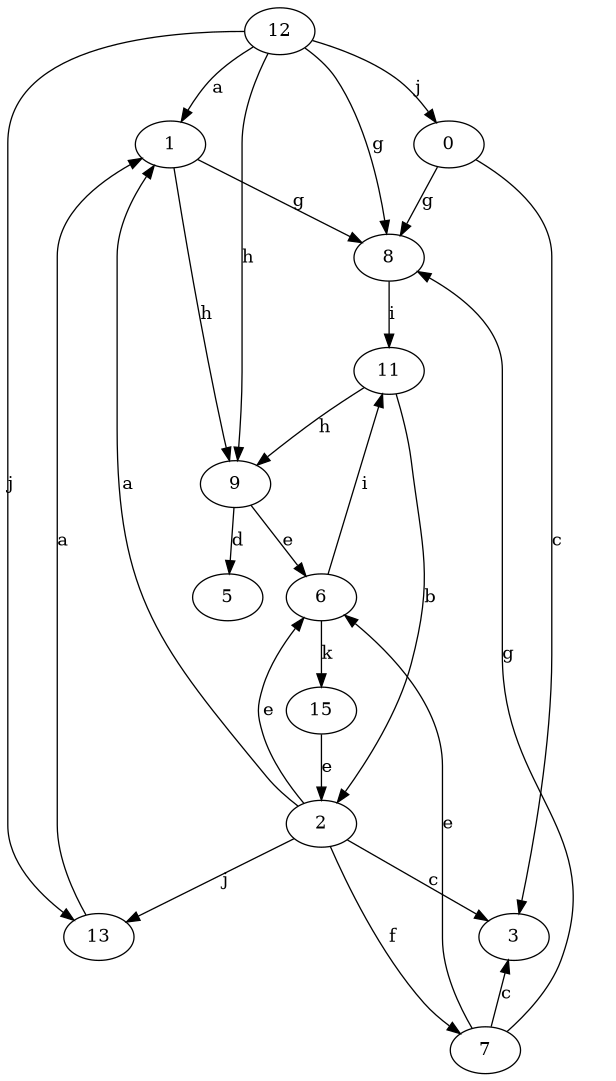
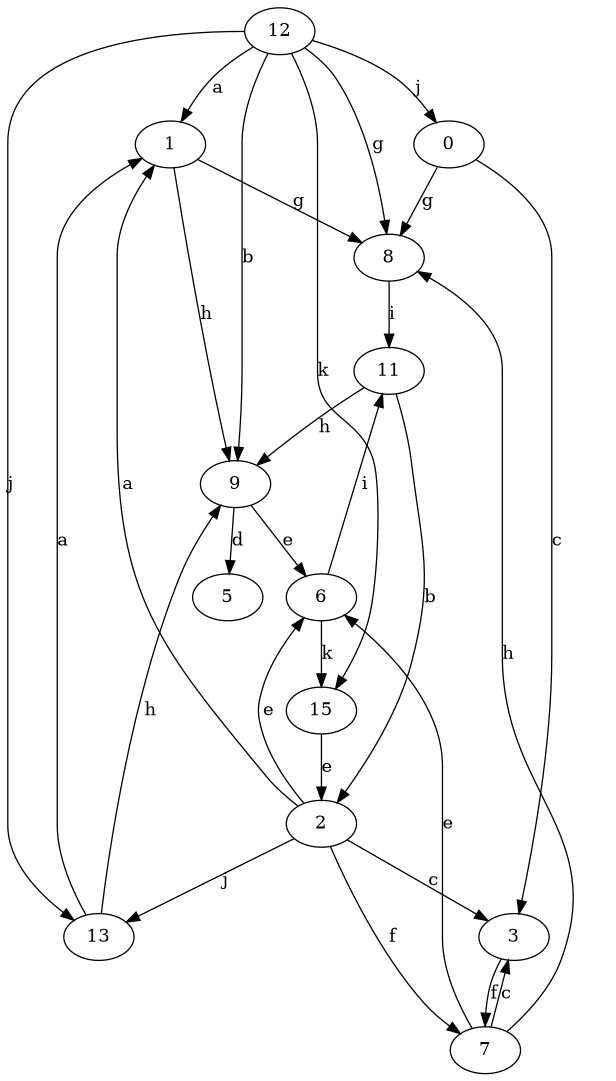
(249, 258) -> (249, 258)
none -> (318, 376)
(509, 654) -> (509, 654)
none -> (138, 709)
none -> (490, 985)
